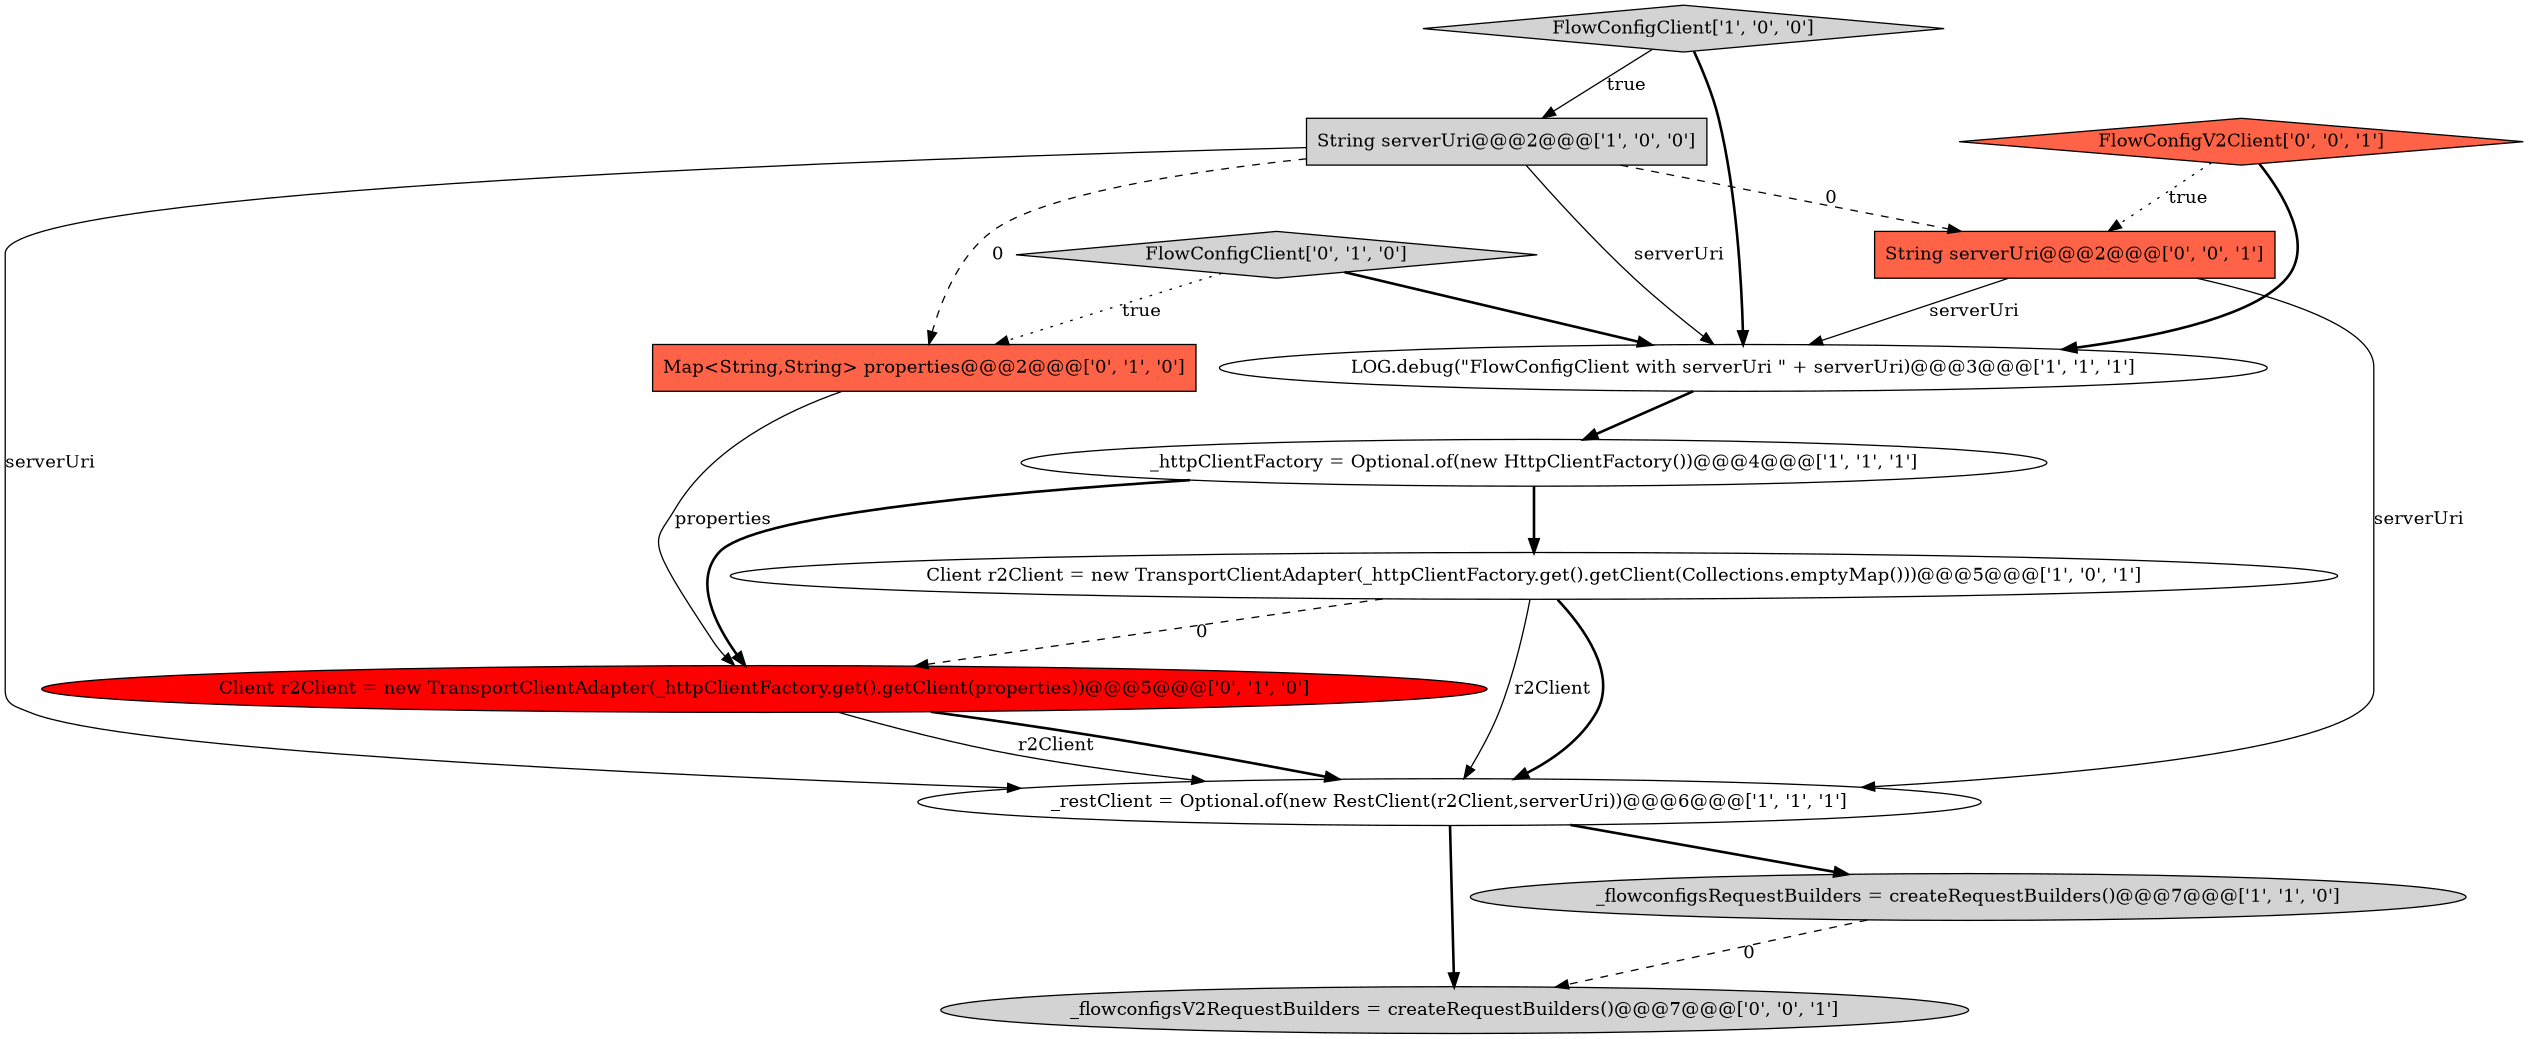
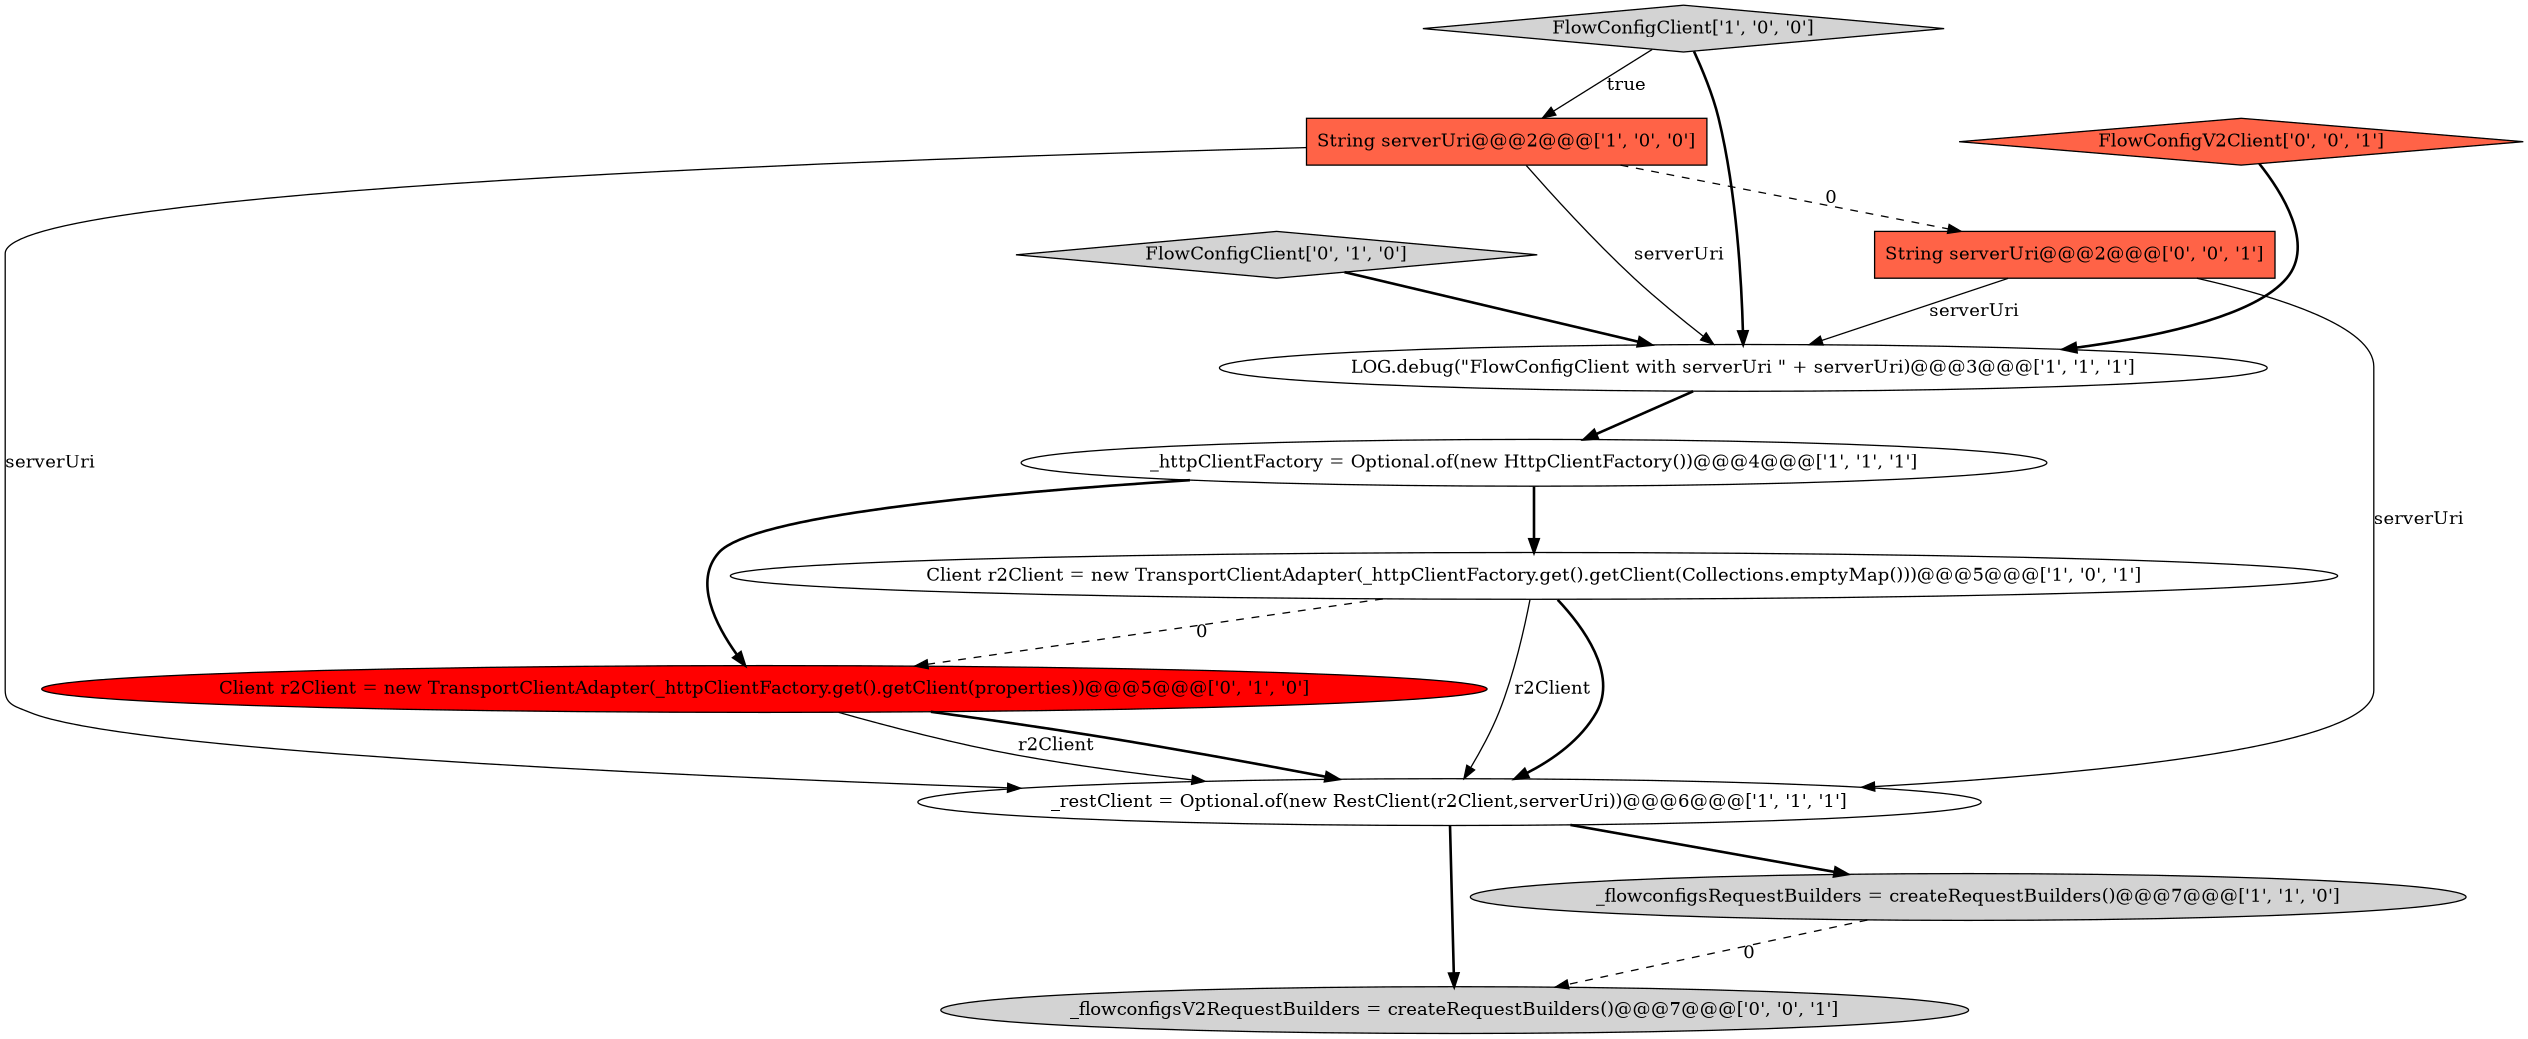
(1507, 142) -> (1507, 142)
(2165, 193) -> none
(924, 368) -> none
